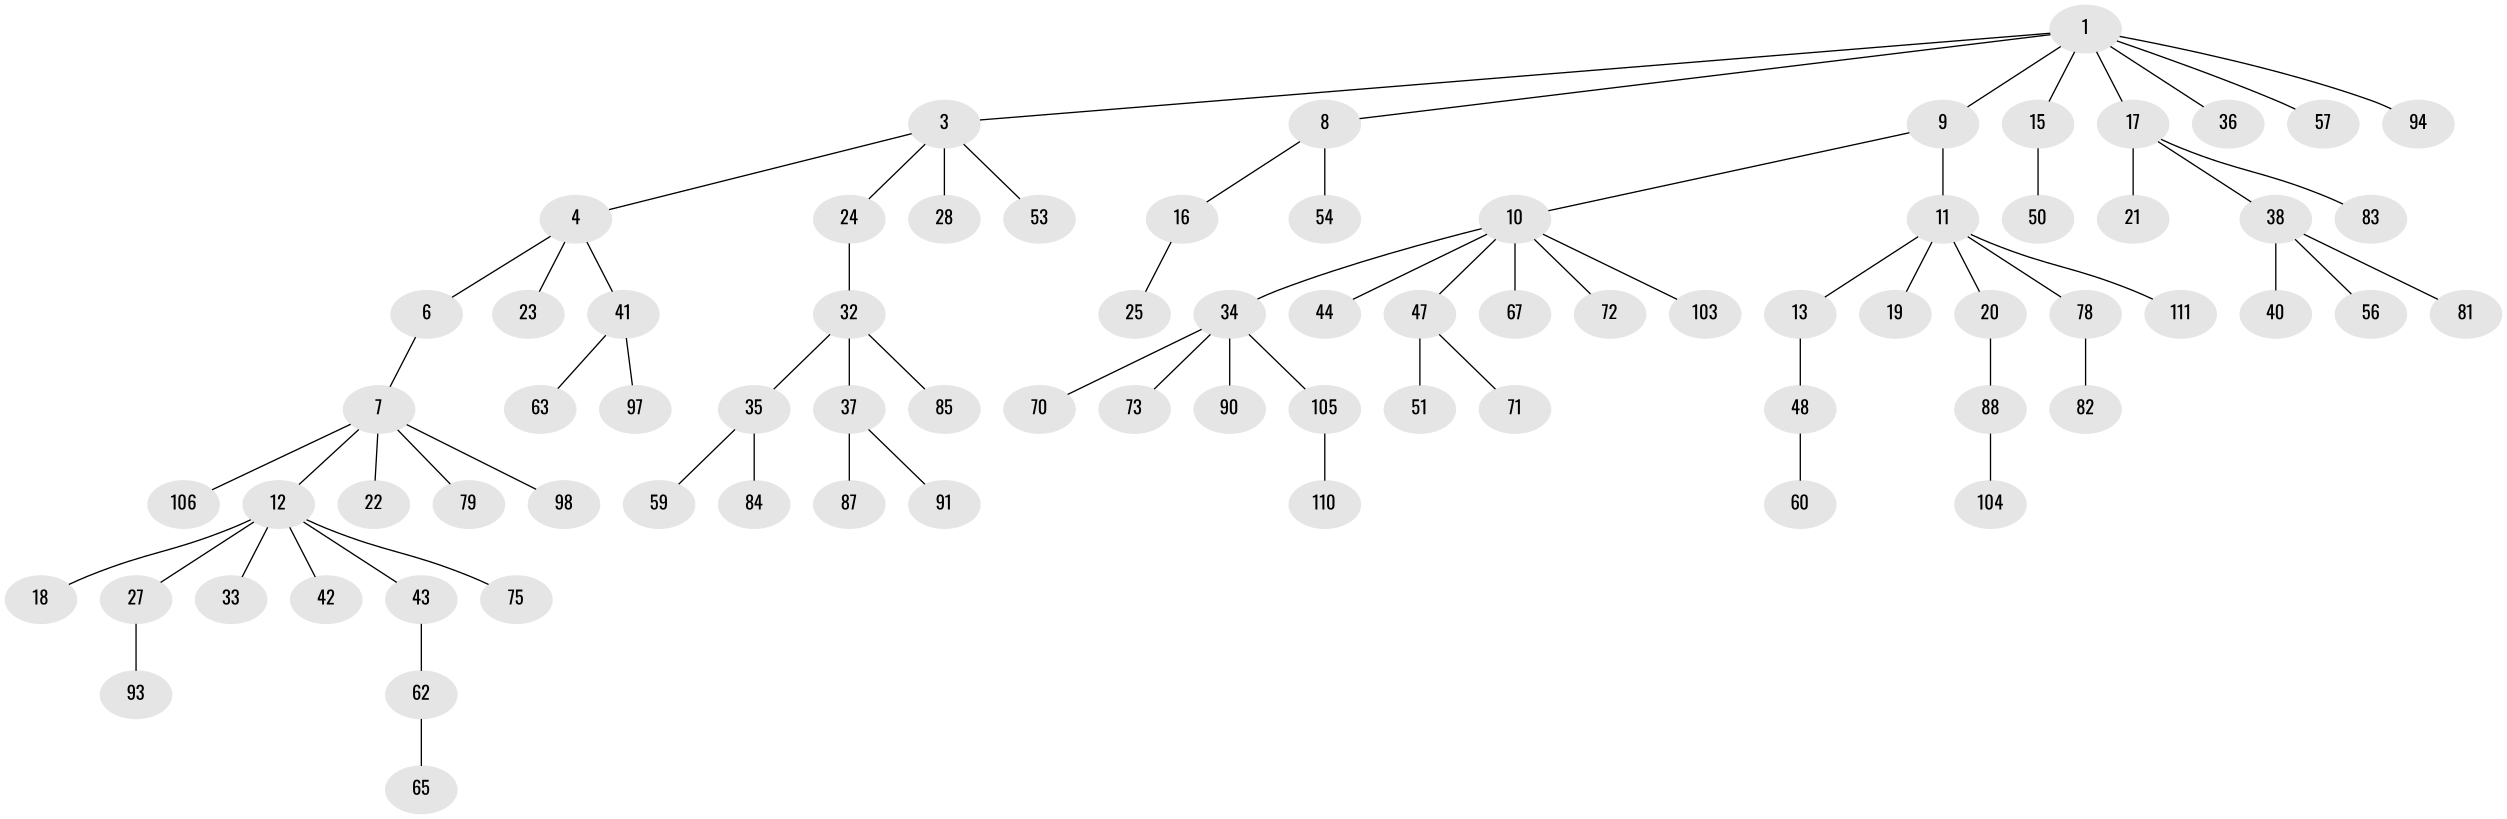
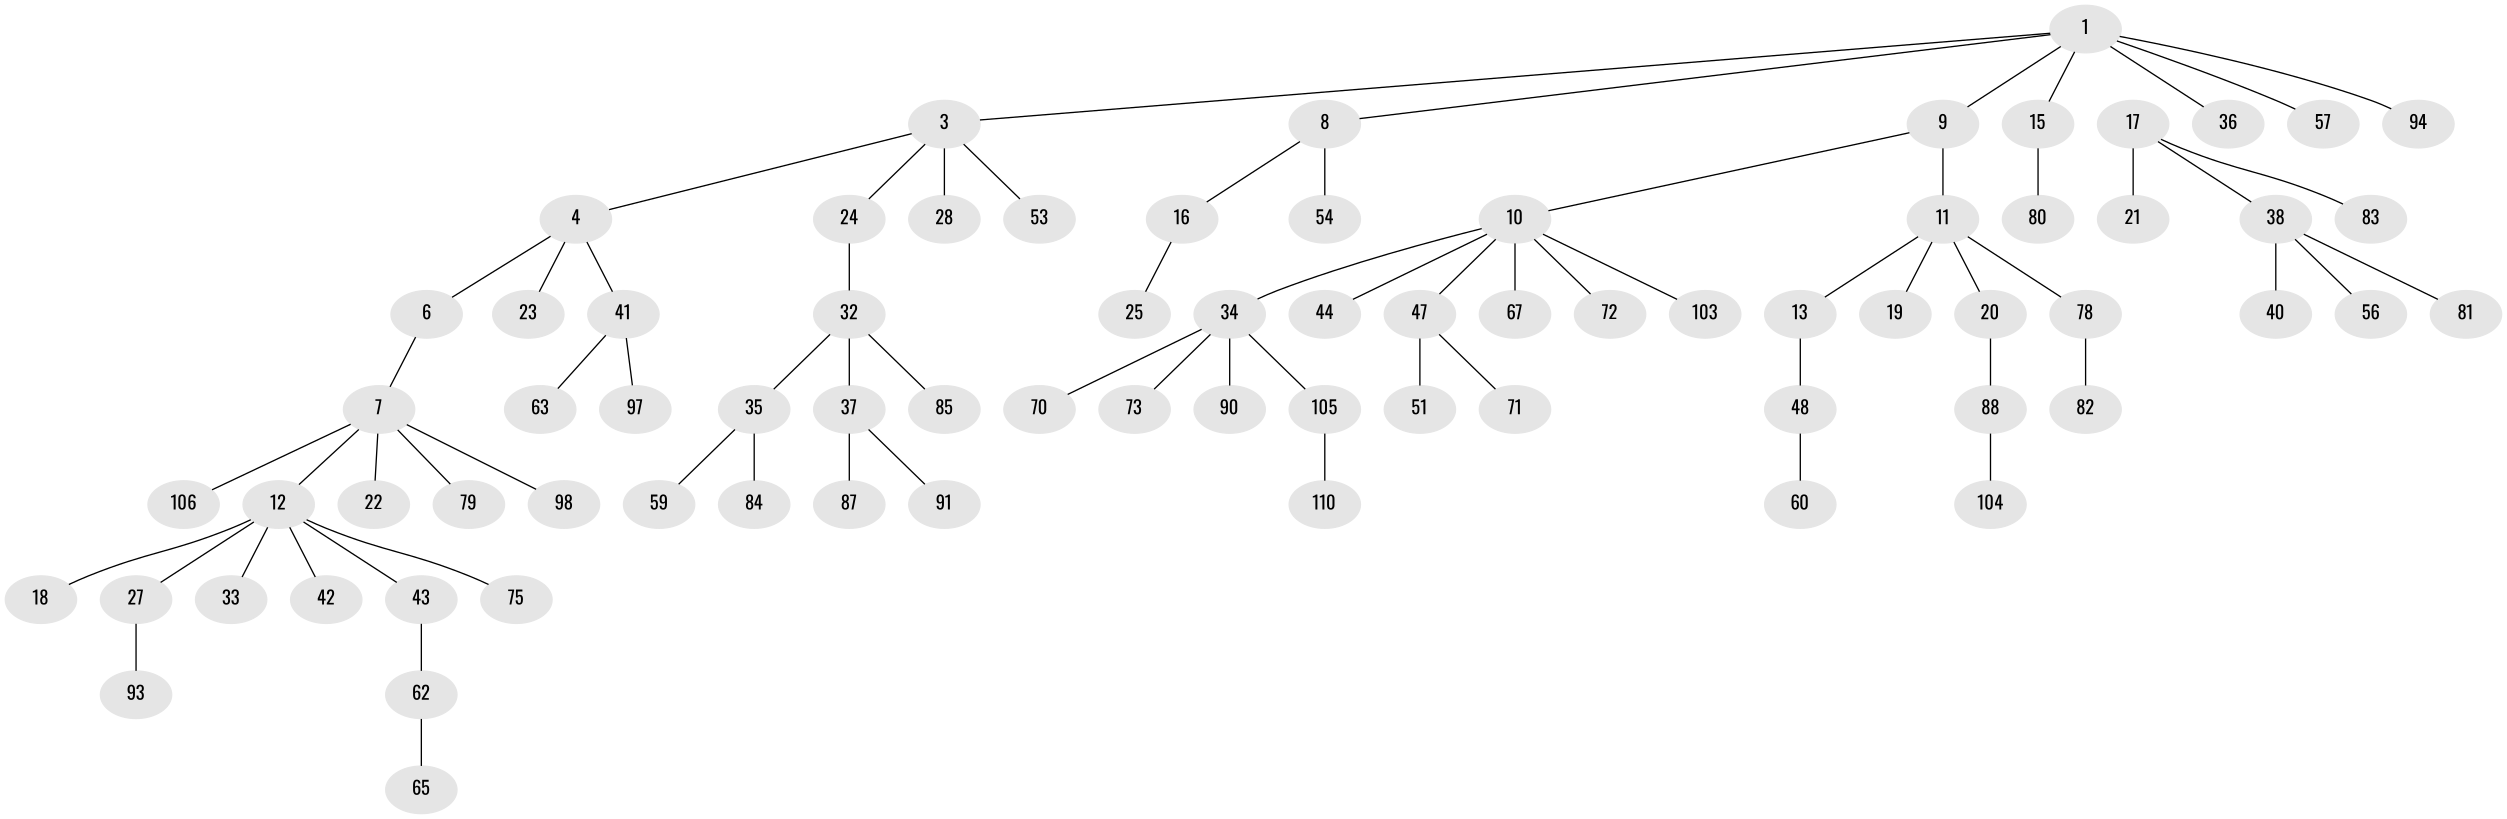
(2109, 77) -> none
(2038, 219) -> (2038, 219)
(2181, 314) -> none
